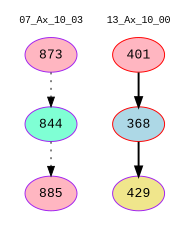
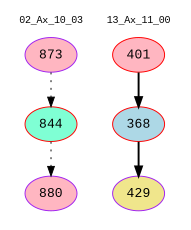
(51, 21) -> (51, 21)
(139, 21) -> (139, 21)
(51, 124) -> (51, 124)
(51, 193) -> (51, 193)
